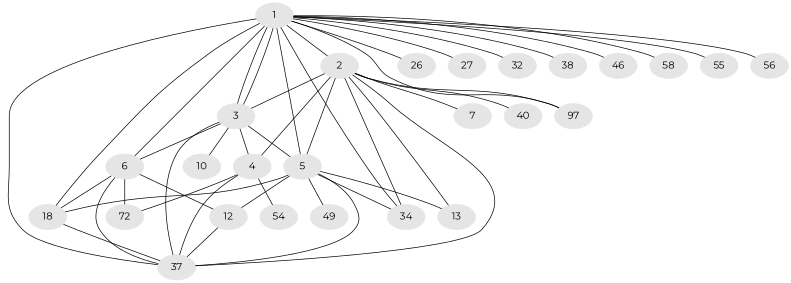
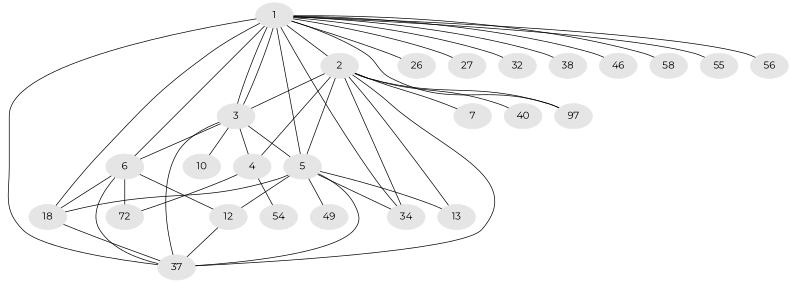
(200, 209) -> none
